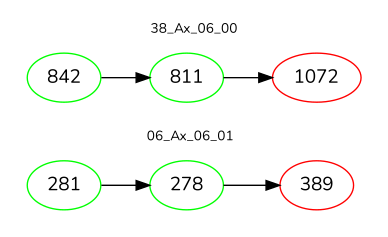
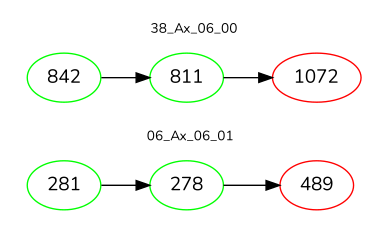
(317, 185) -> (317, 185)
